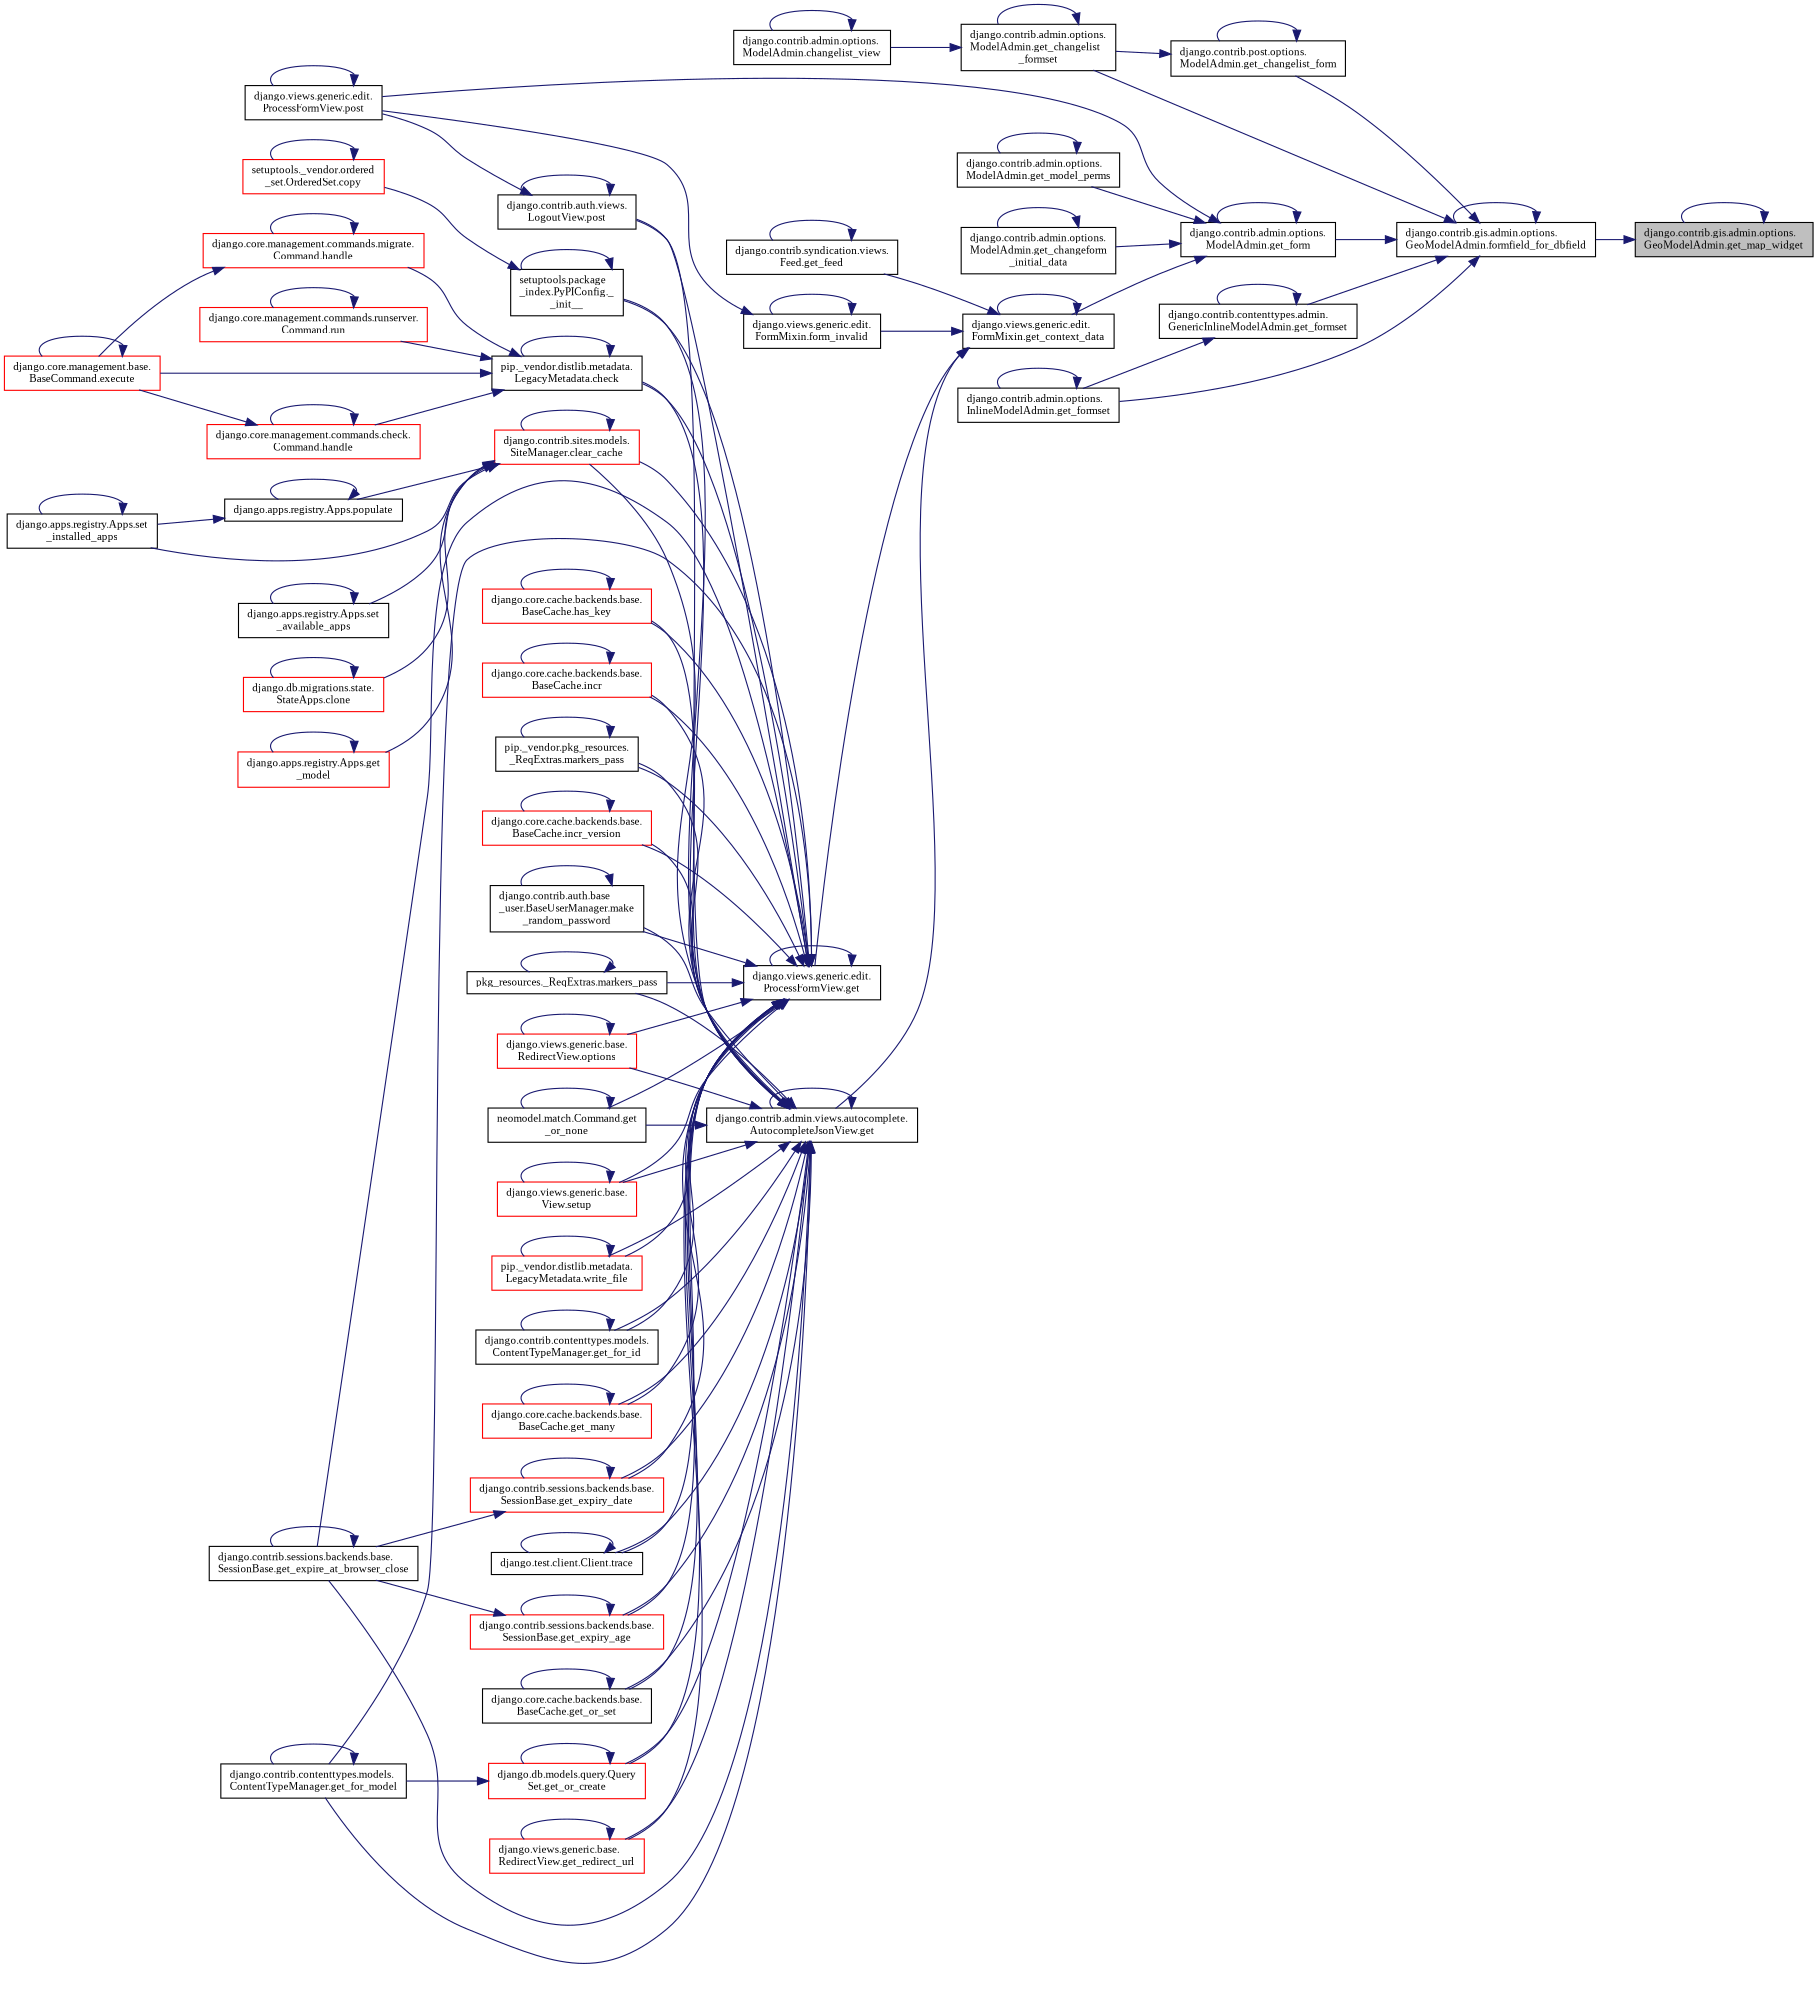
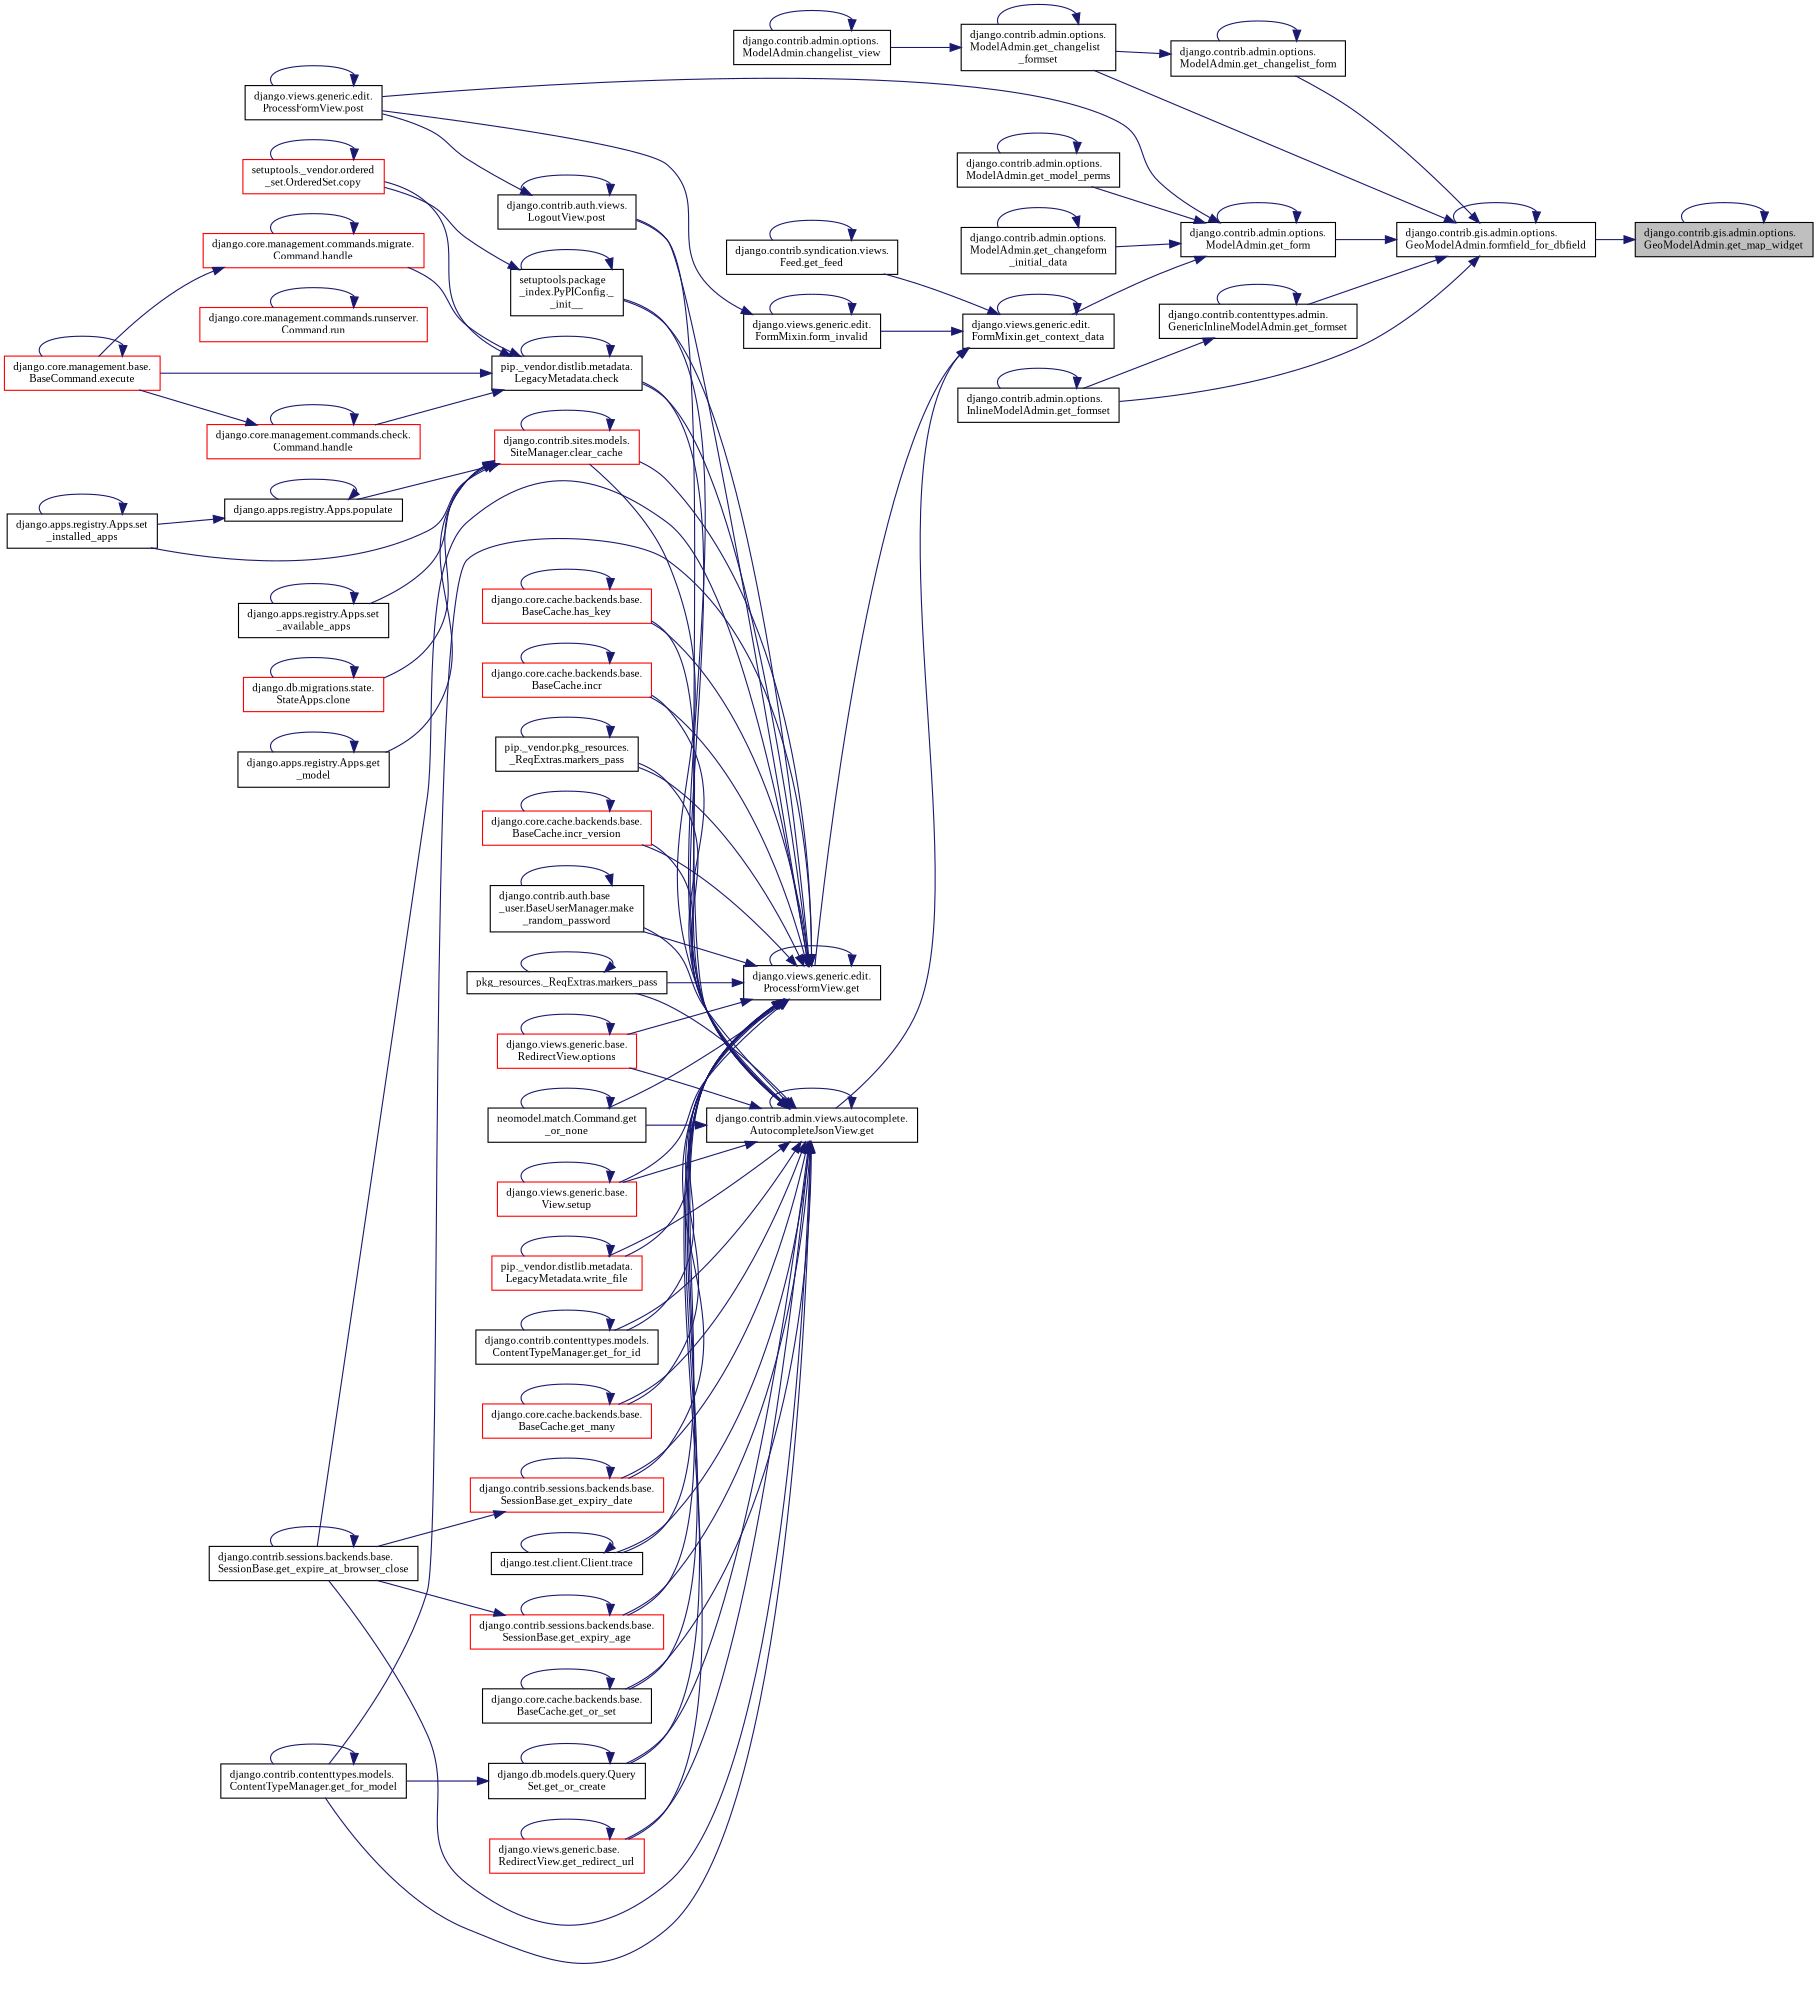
(1258, 59) -> (1258, 59)
(441, 349) -> (449, 261)
(314, 770) -> (314, 770)
(567, 1781) -> (567, 1781)
